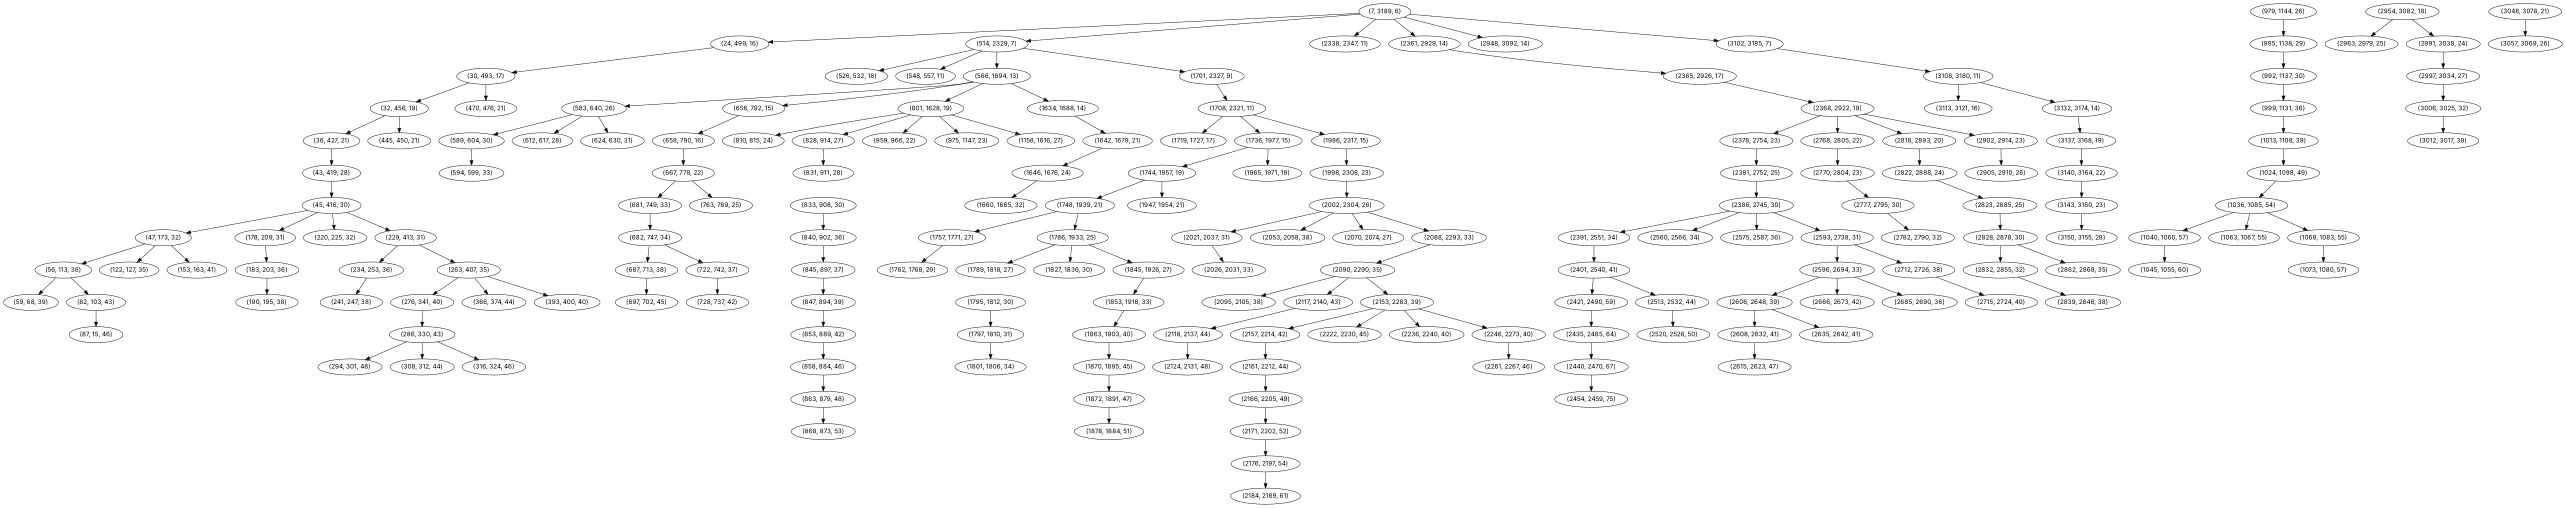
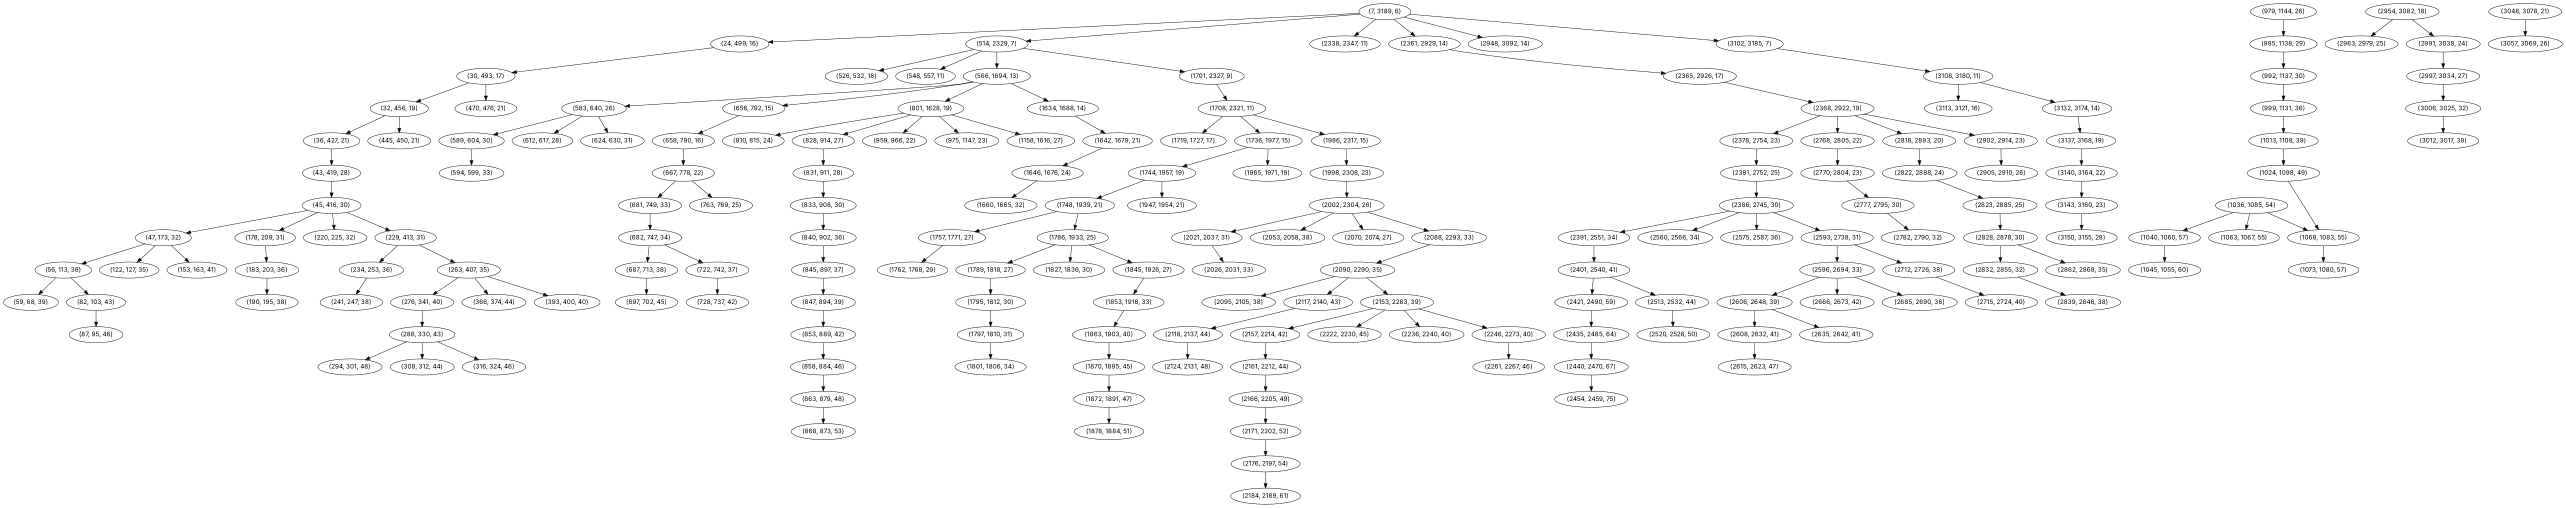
none -> (823, 187)
(2269, 188) -> (2302, 203)
none -> (991, 284)
(96, 335) -> (96, 335)
